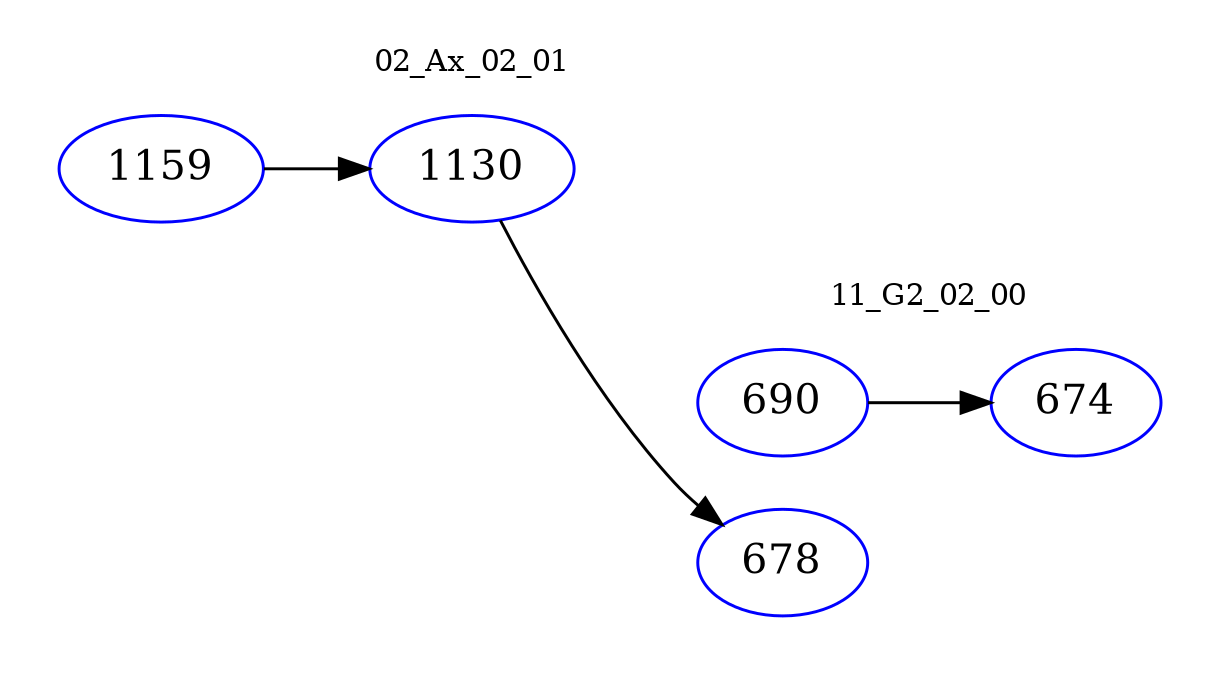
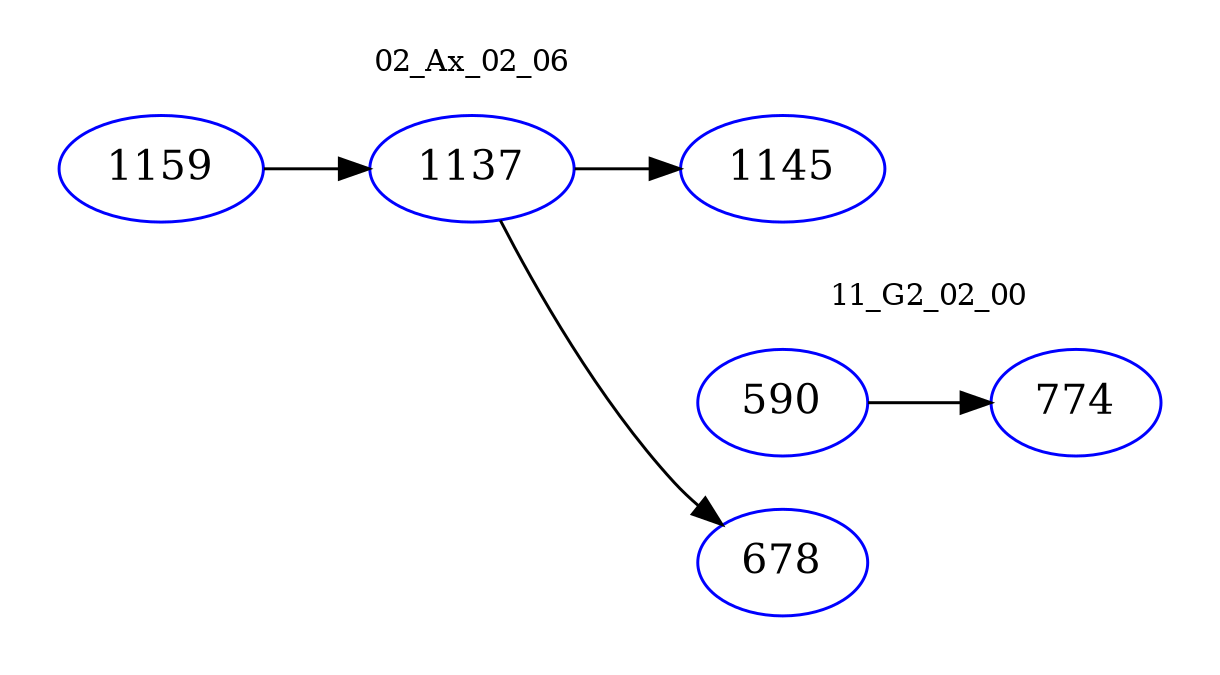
(472, 64) -> (472, 64)
(472, 169) -> (472, 169)
none -> (783, 169)
(783, 403) -> (783, 403)
(1076, 403) -> (1076, 403)
